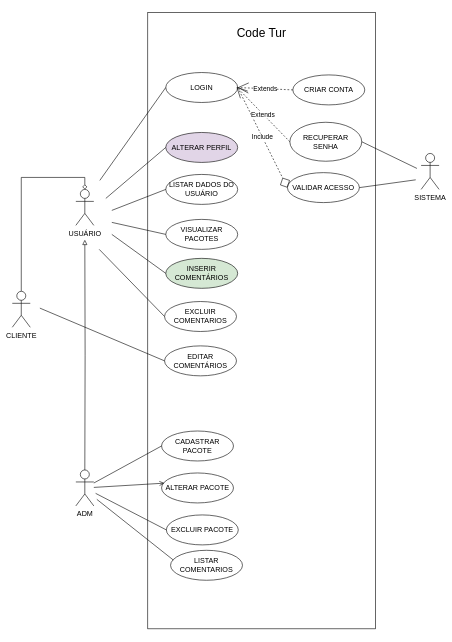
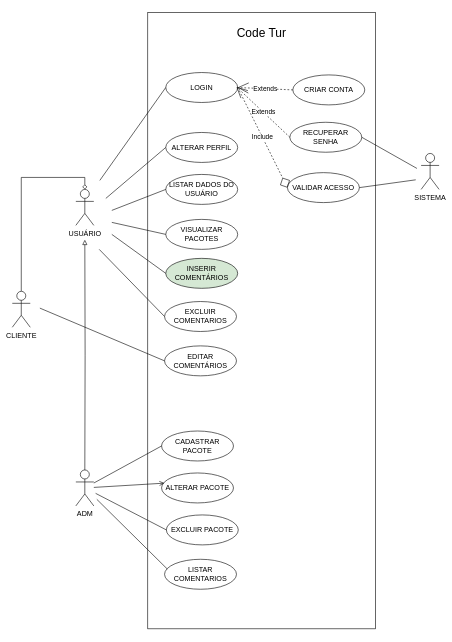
(326, 142) -> (326, 137)
(202, 147) -> (202, 147)
(207, 566) -> (201, 575)
